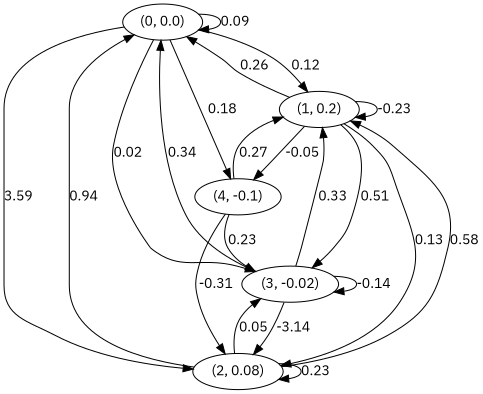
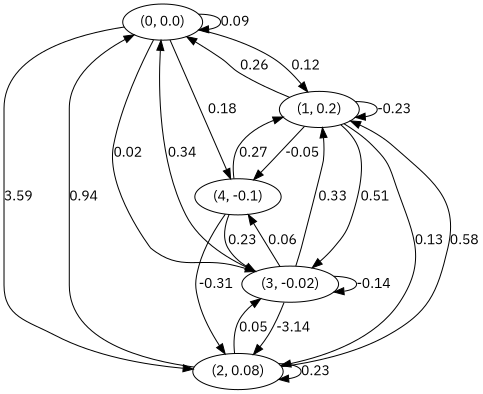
none -> (267, 245)
